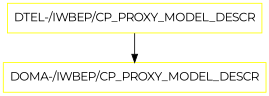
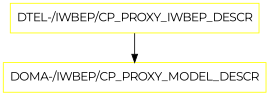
(135, 18) -> (135, 18)
